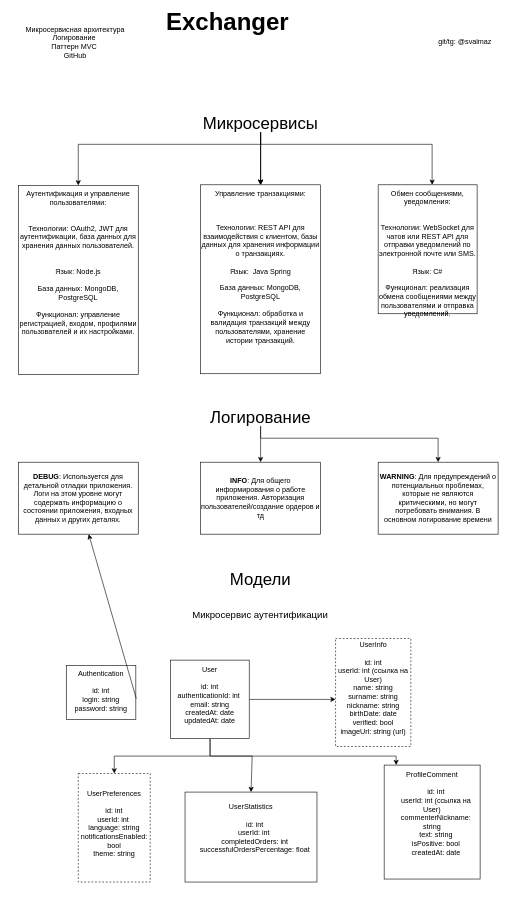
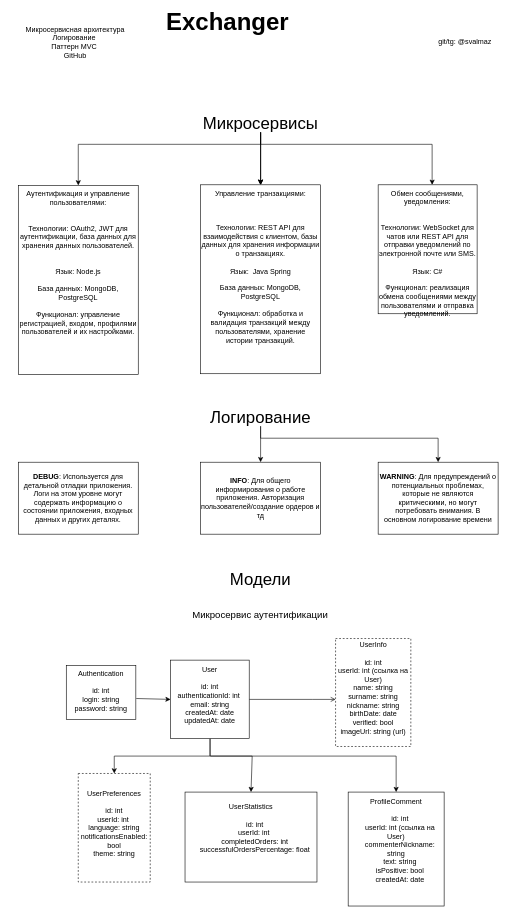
(113, 619) -> (140, 699)
(330, 700) -> (331, 700)
(432, 822) -> (396, 849)
